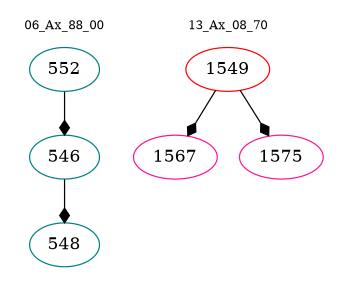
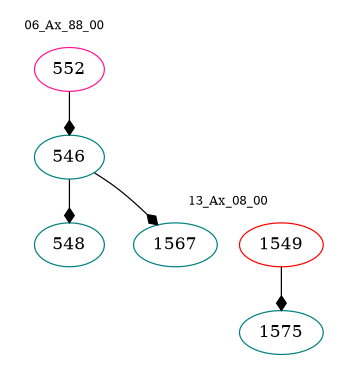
(228, 26) -> (228, 202)
(65, 69) -> (69, 69)
(206, 107) -> (132, 201)
(175, 157) -> (175, 245)
(281, 157) -> (281, 333)
